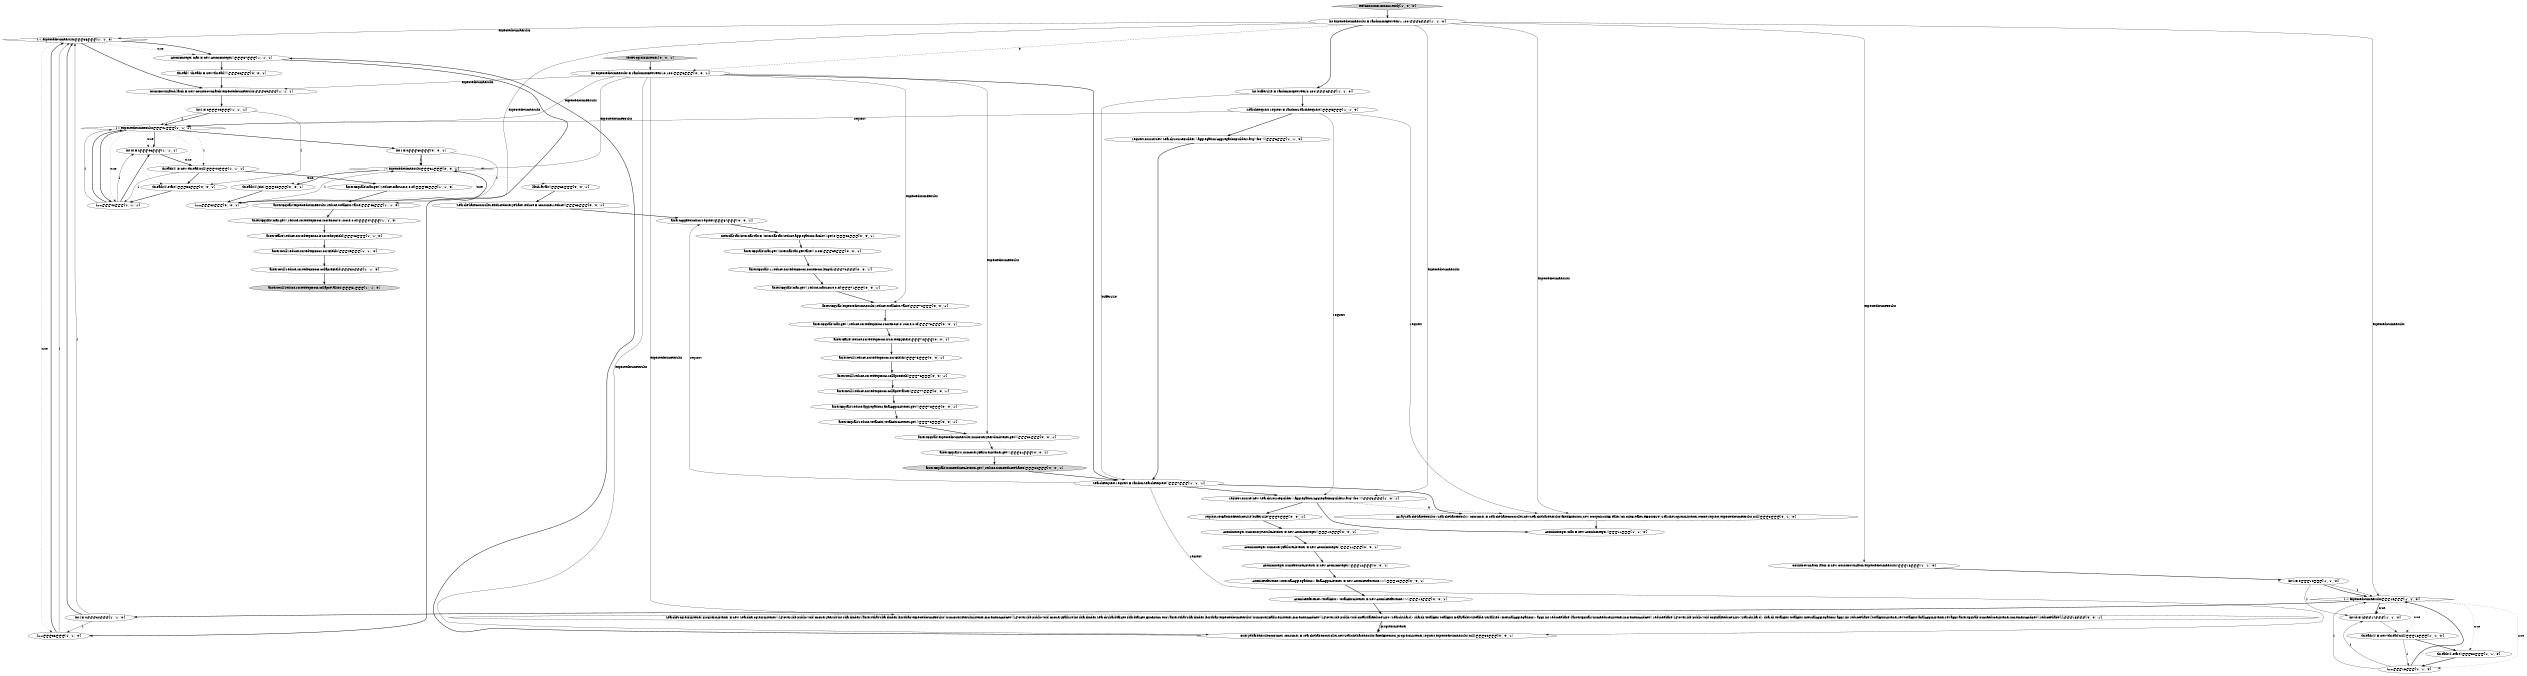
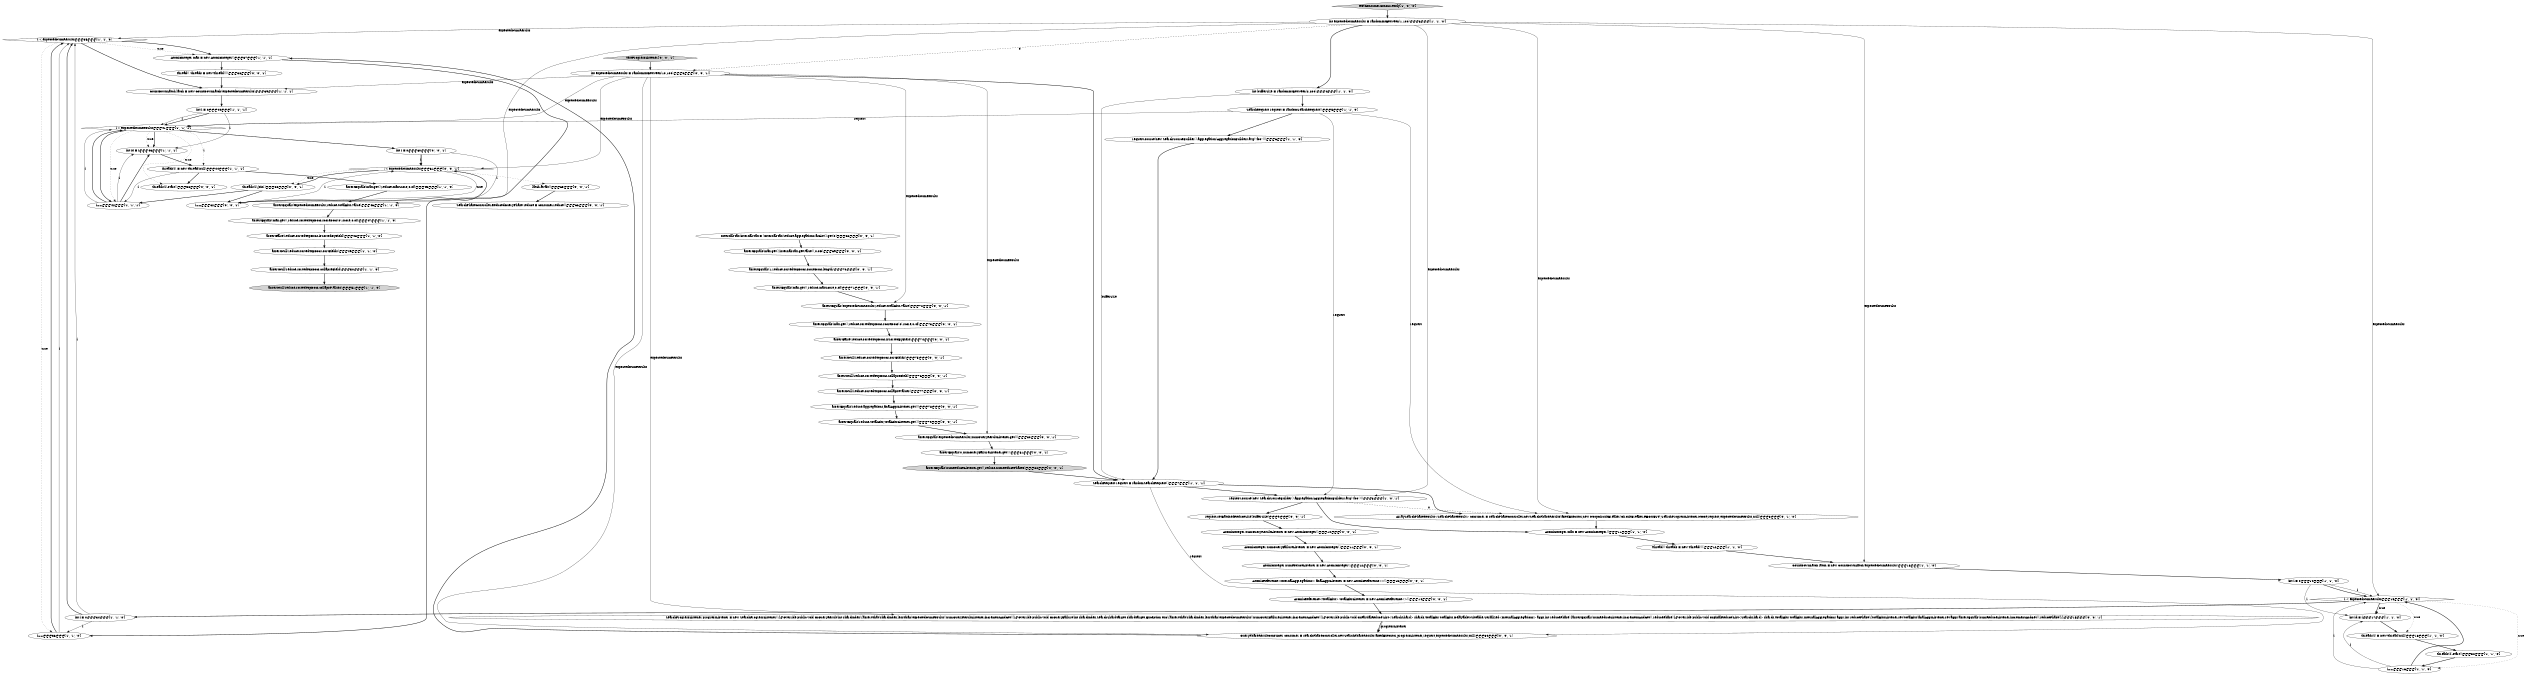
(301, 167) -> (213, 140)
(152, 196) -> (195, 196)
(379, 199) -> (379, 199)
(712, 221) -> none
none -> (1697, 548)
(2468, 607) -> none
(2388, 626) -> (2388, 626)
(2406, 652) -> none
